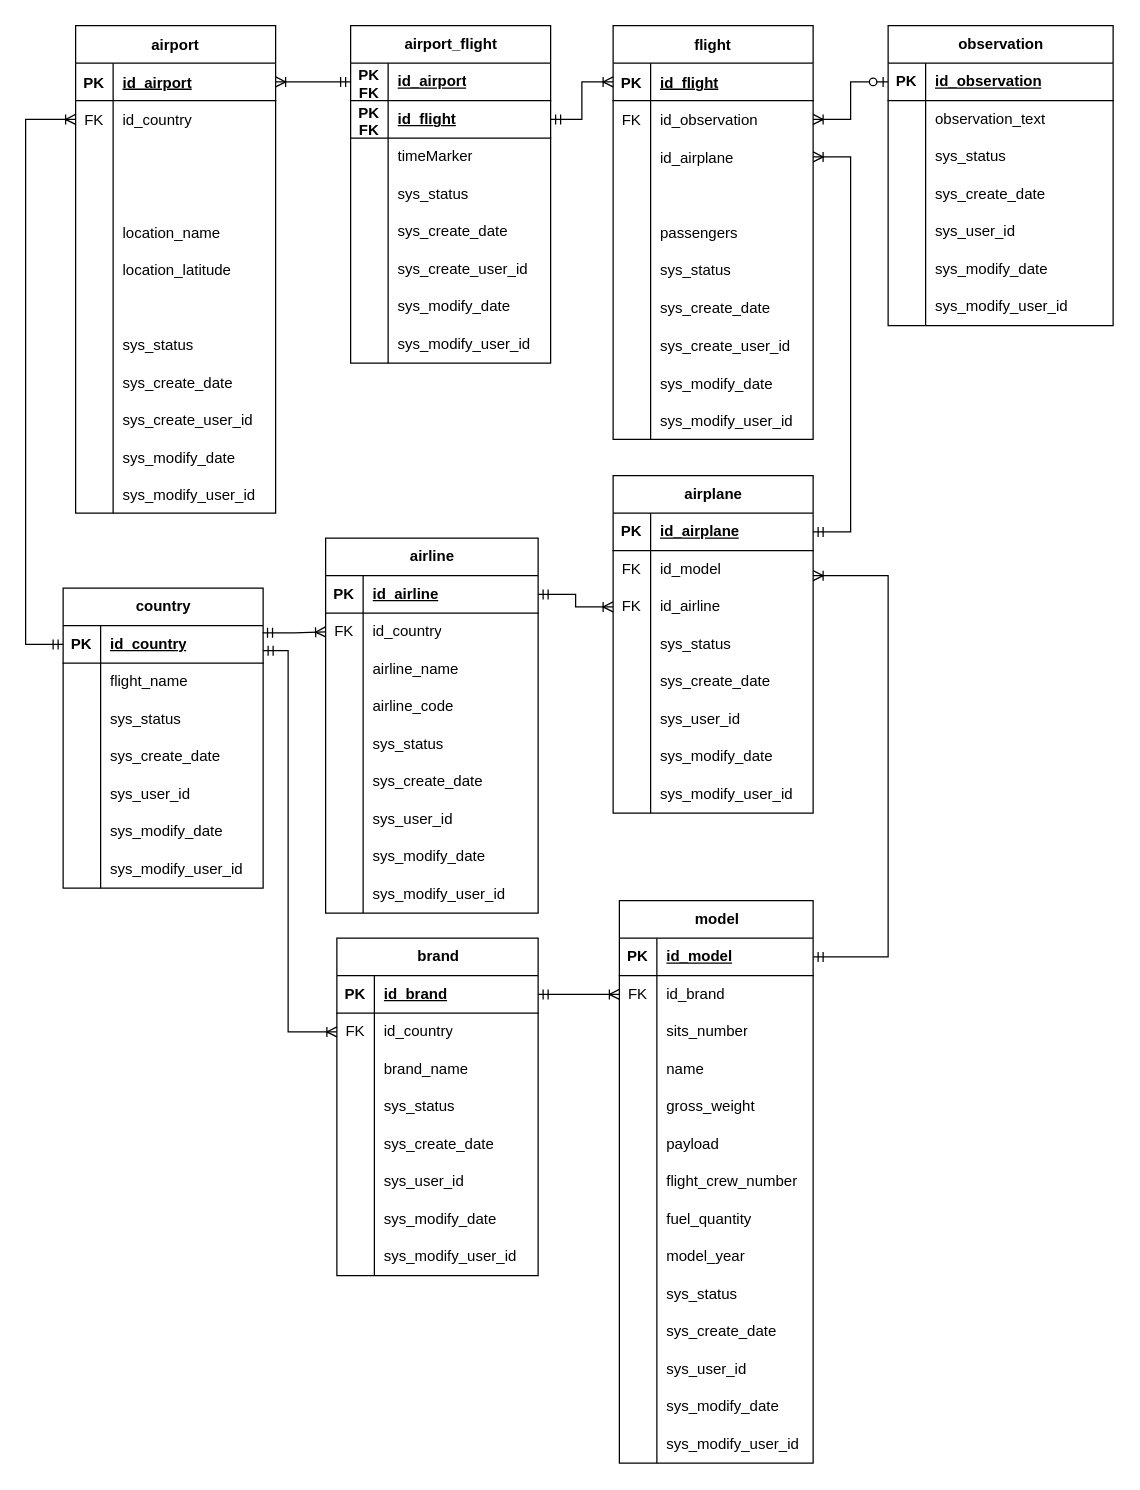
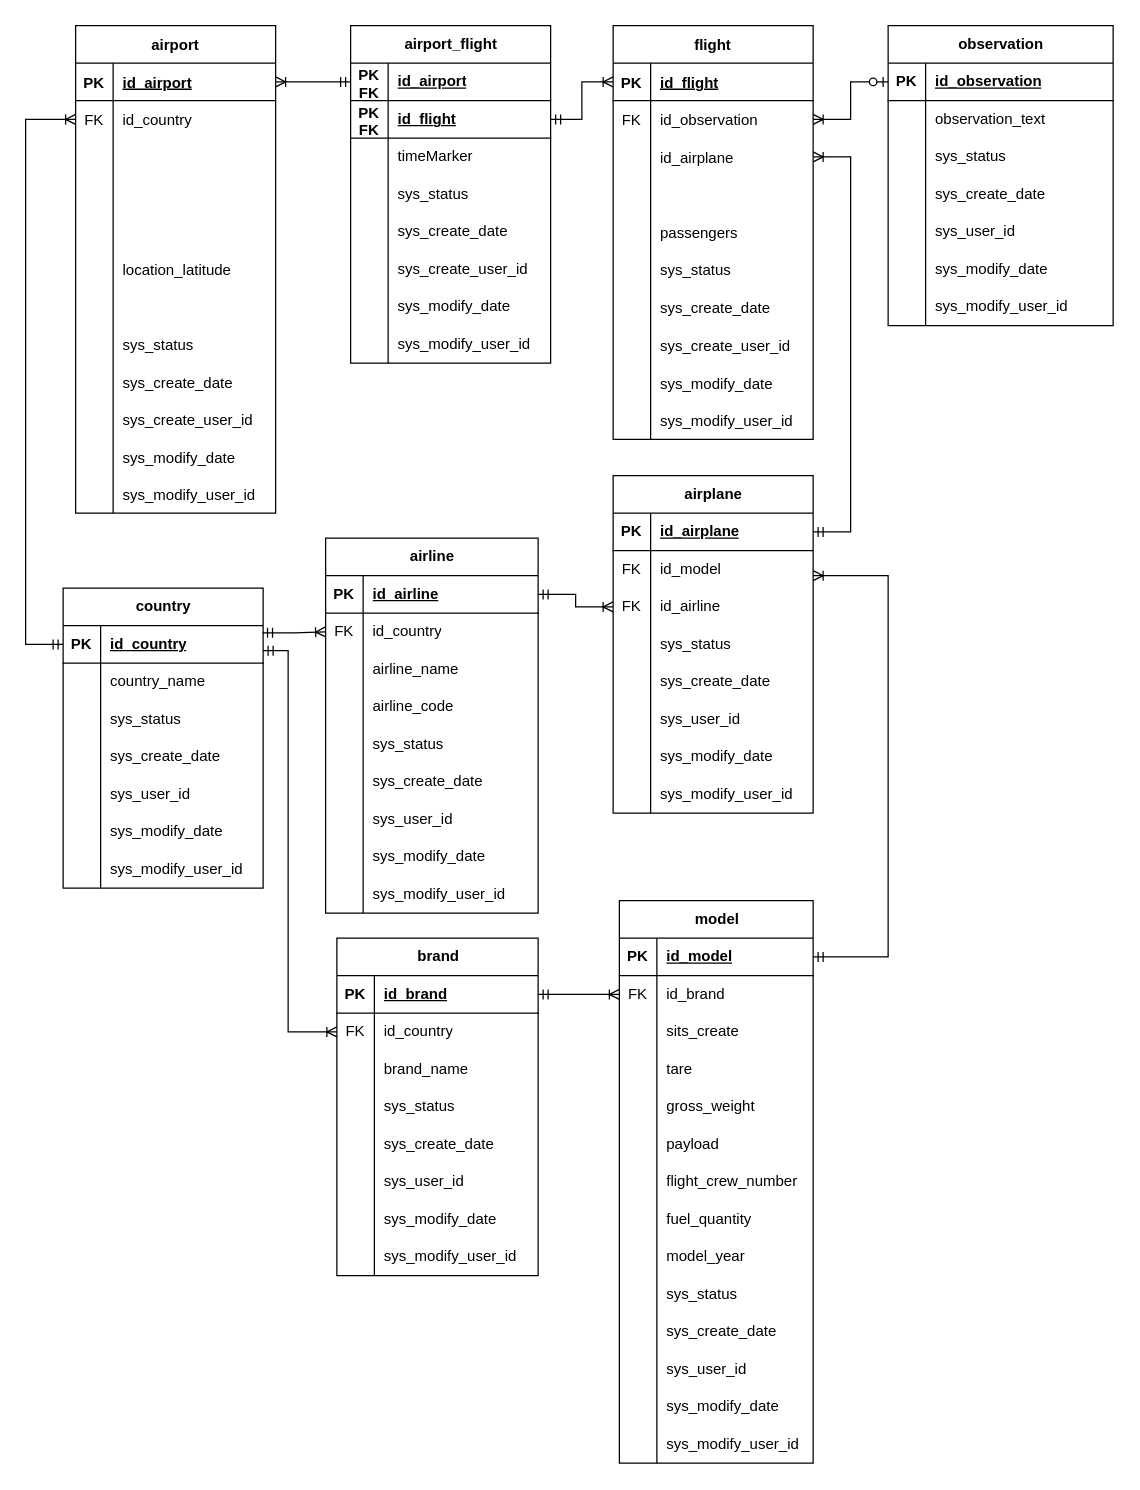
(194, 232) -> none
(153, 682) -> (161, 682)
(711, 1032) -> (711, 1032)
(684, 1069) -> (684, 1069)
